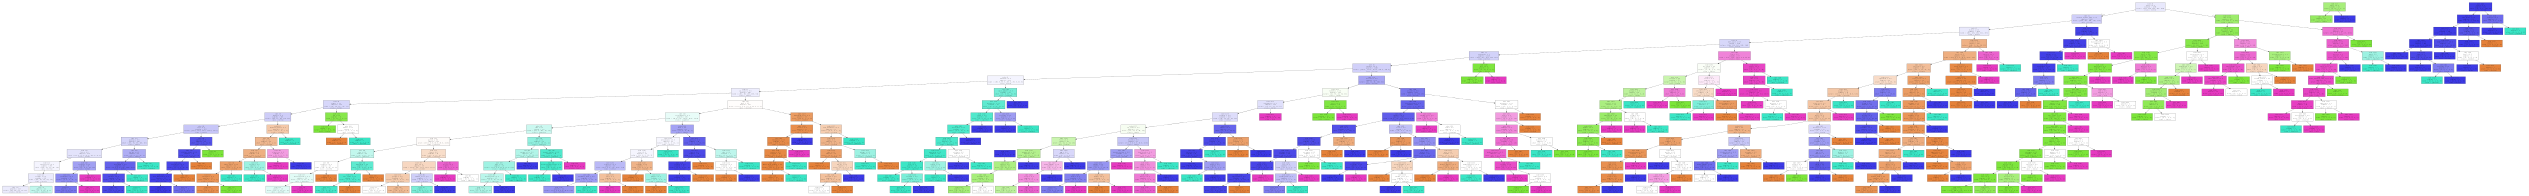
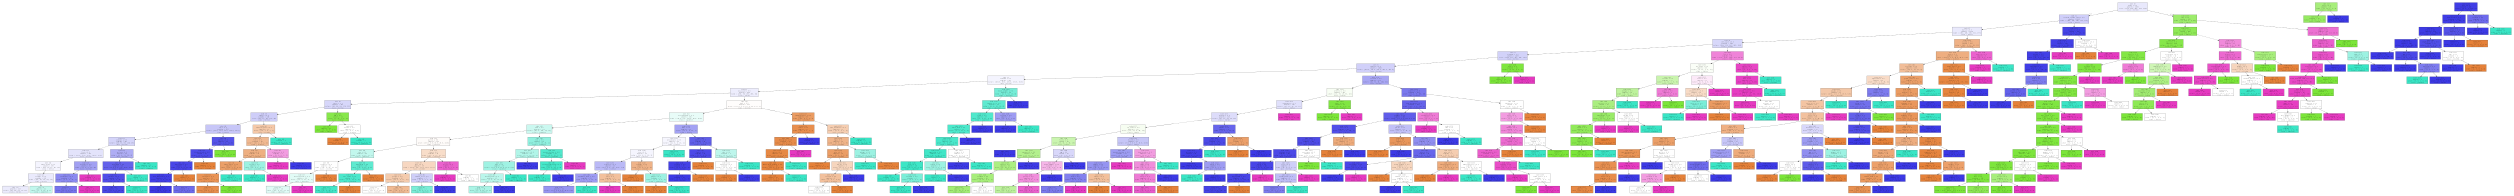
(2314, 129) -> none
